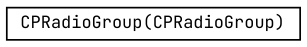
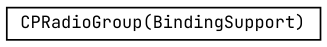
(153, 24) -> (164, 24)
